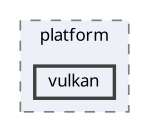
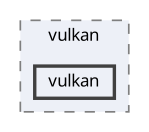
(75, 36) -> (75, 36)
